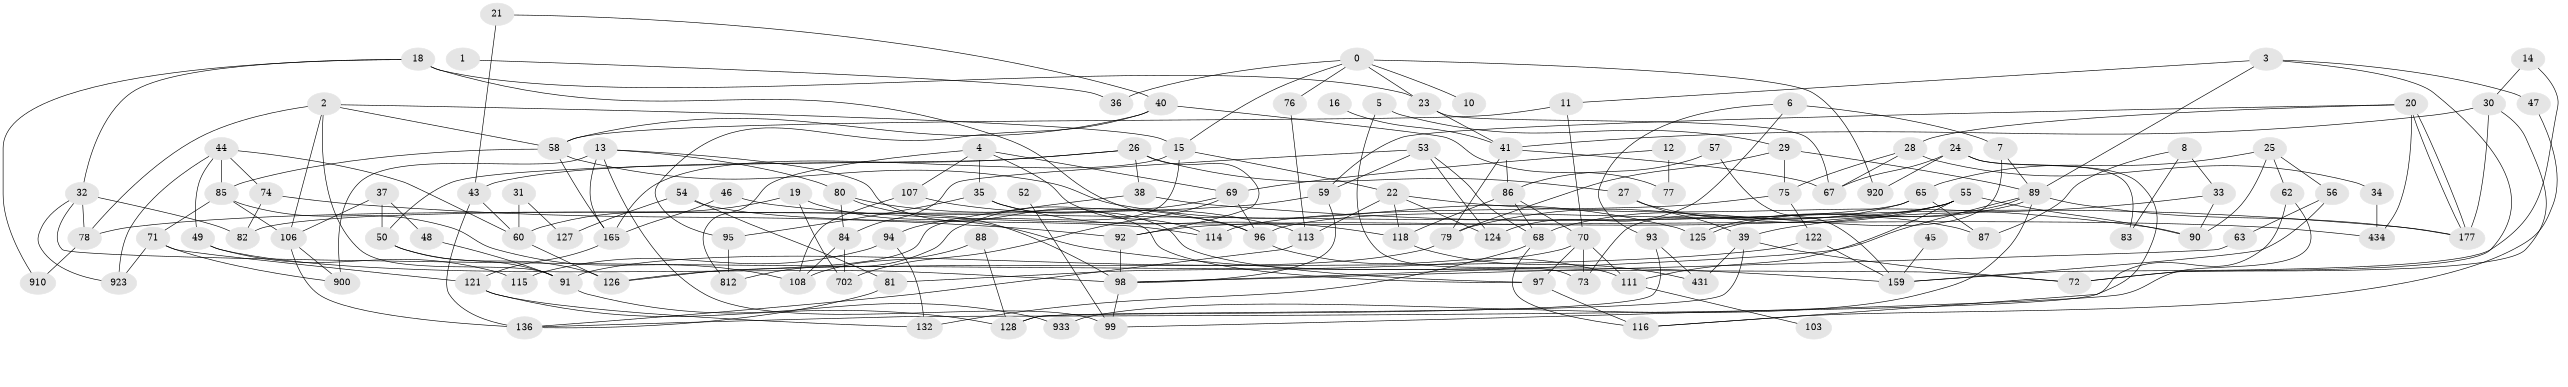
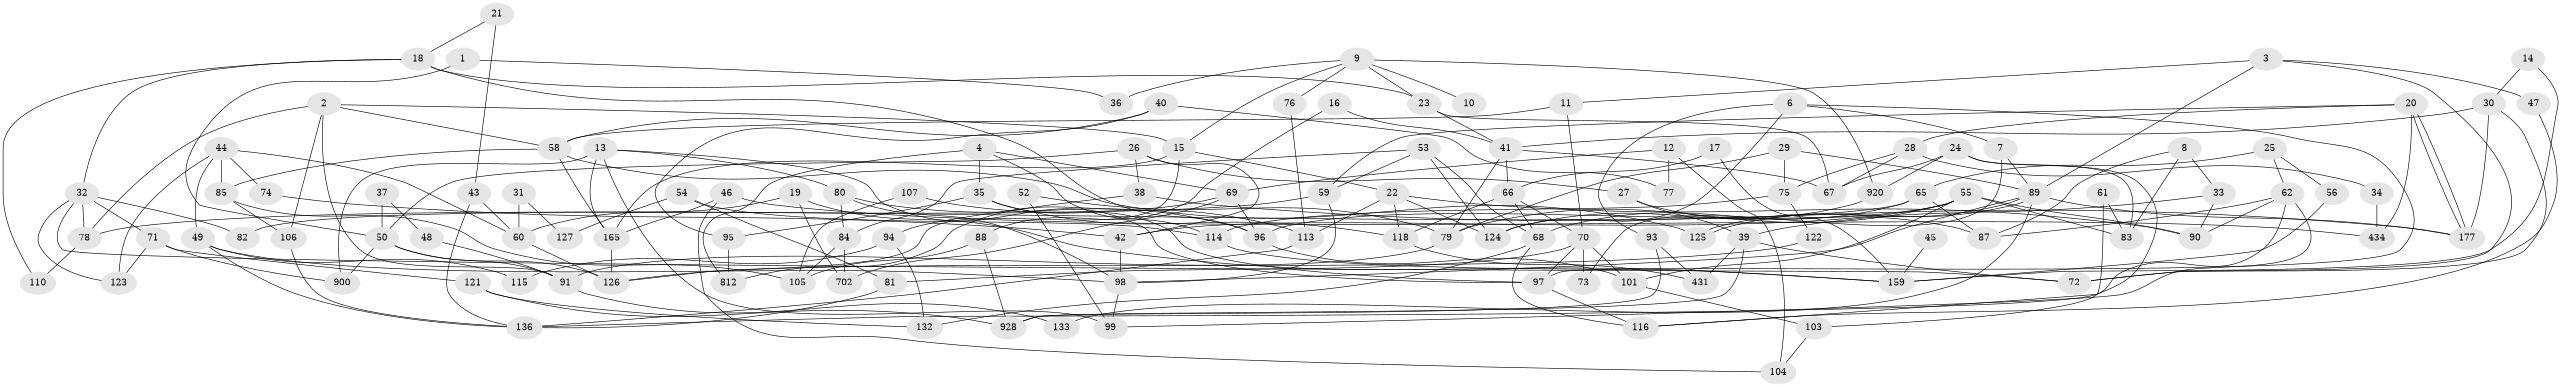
(834, 36) -> (458, 37)
(1357, 59) -> (1357, 59)
(1379, 104) -> none
none -> (209, 126)
(1715, 149) -> (1715, 149)
(802, 163) -> none
(938, 175) -> none
(1508, 194) -> (1508, 194)
none -> (2103, 194)
none -> (1195, 197)
(2244, 201) -> (2249, 212)
none -> (1238, 209)
(349, 210) -> none
(257, 212) -> none
(189, 215) -> (118, 216)
none -> (1684, 216)
none -> (2046, 216)
none -> (2144, 220)
(1121, 238) -> (1121, 238)
(2240, 238) -> none
(309, 255) -> (362, 261)
(565, 256) -> (612, 257)
none -> (2317, 262)
(1865, 266) -> (1552, 269)
(38, 283) -> (38, 283)
(119, 283) -> (119, 283)
(798, 283) -> (798, 283)
(1630, 283) -> (1630, 283)
none -> (328, 303)
(1009, 328) -> (1009, 328)
(1062, 328) -> (1062, 328)
none -> (1778, 373)
